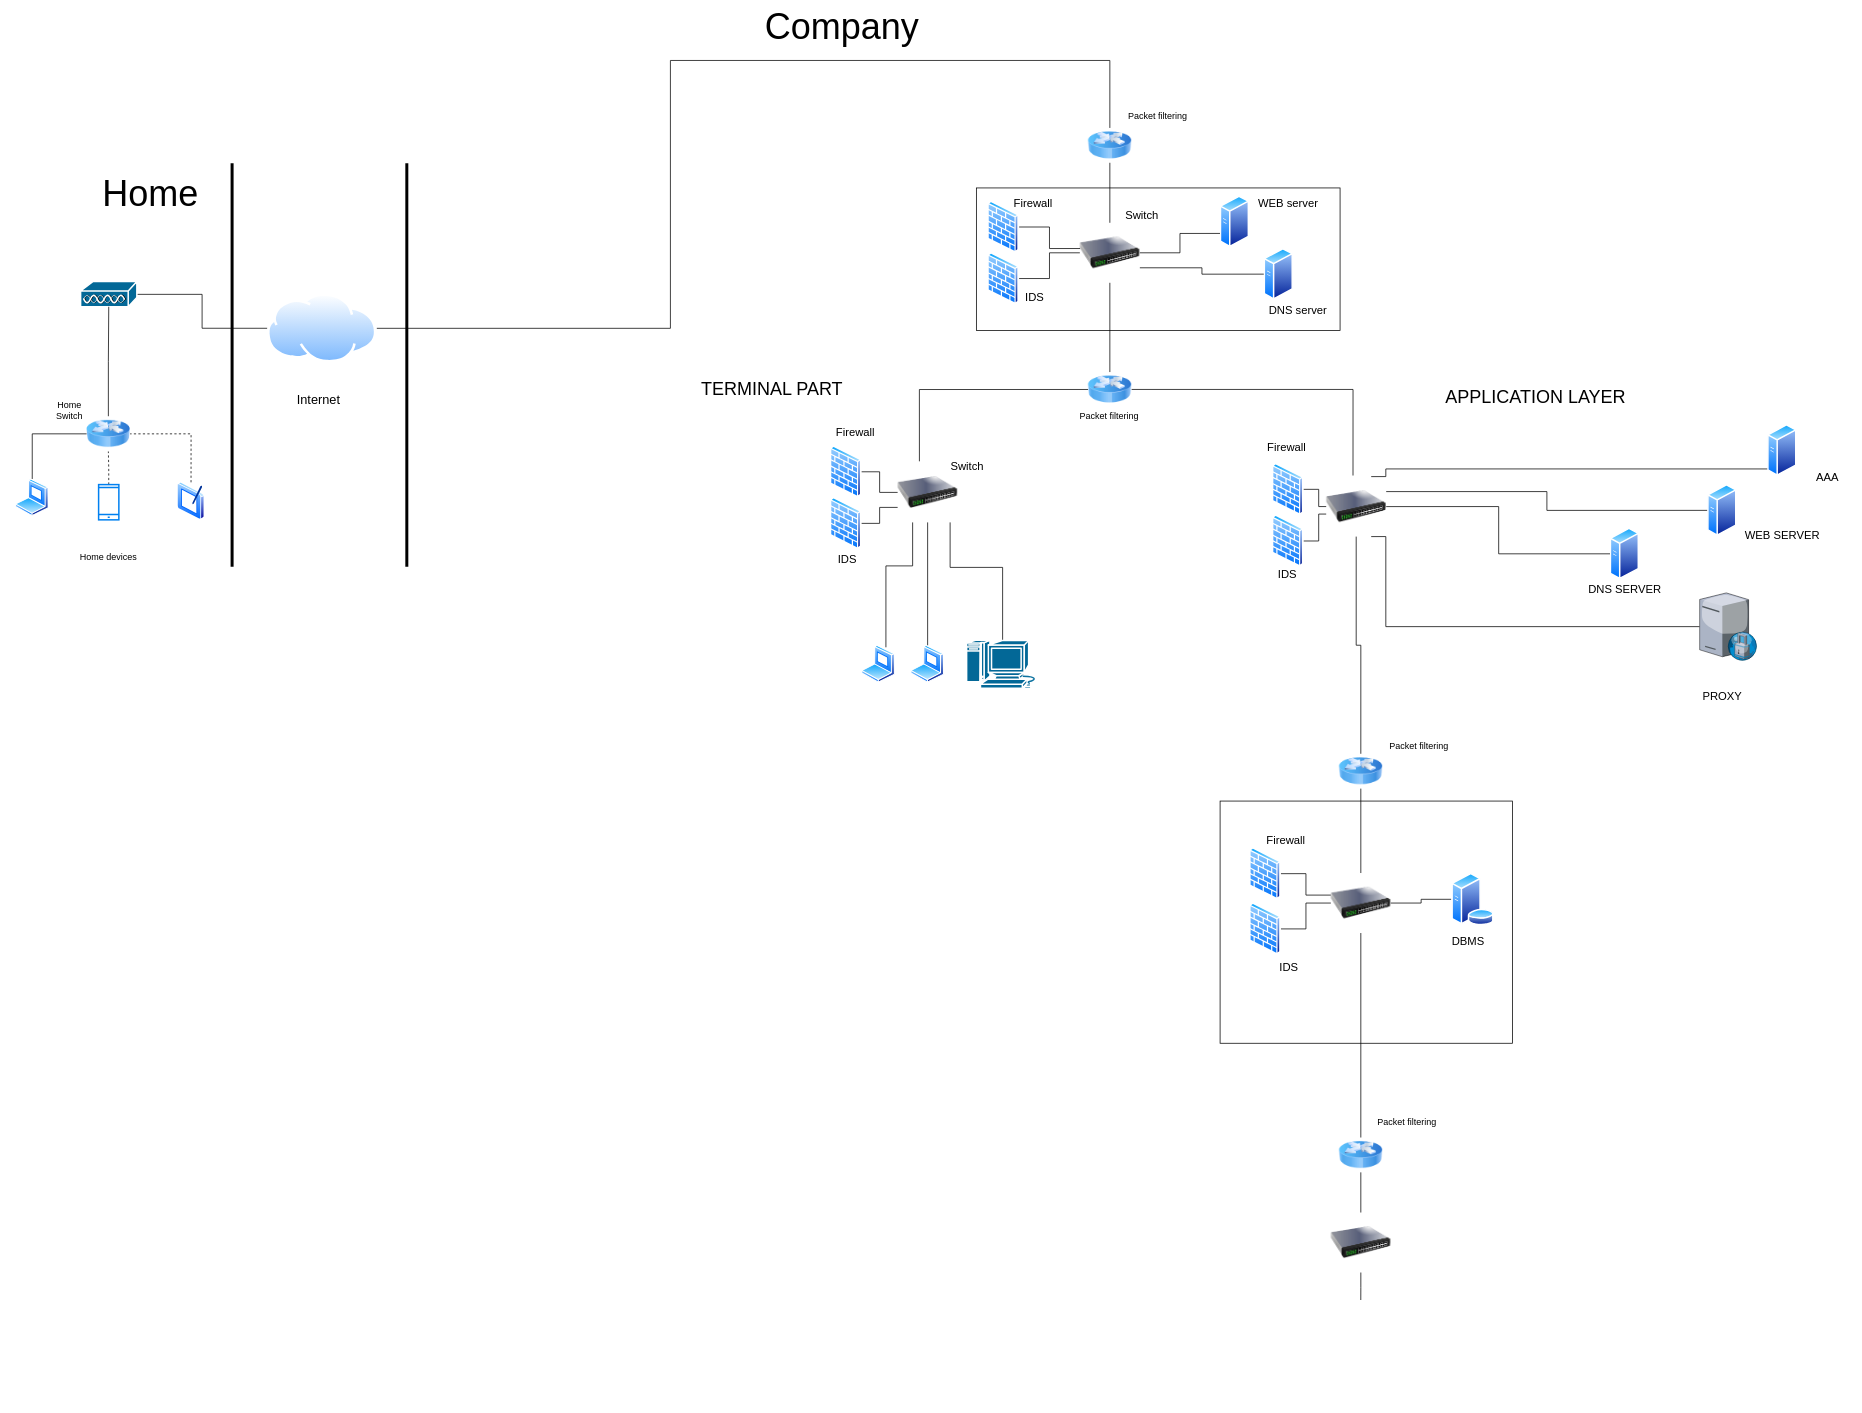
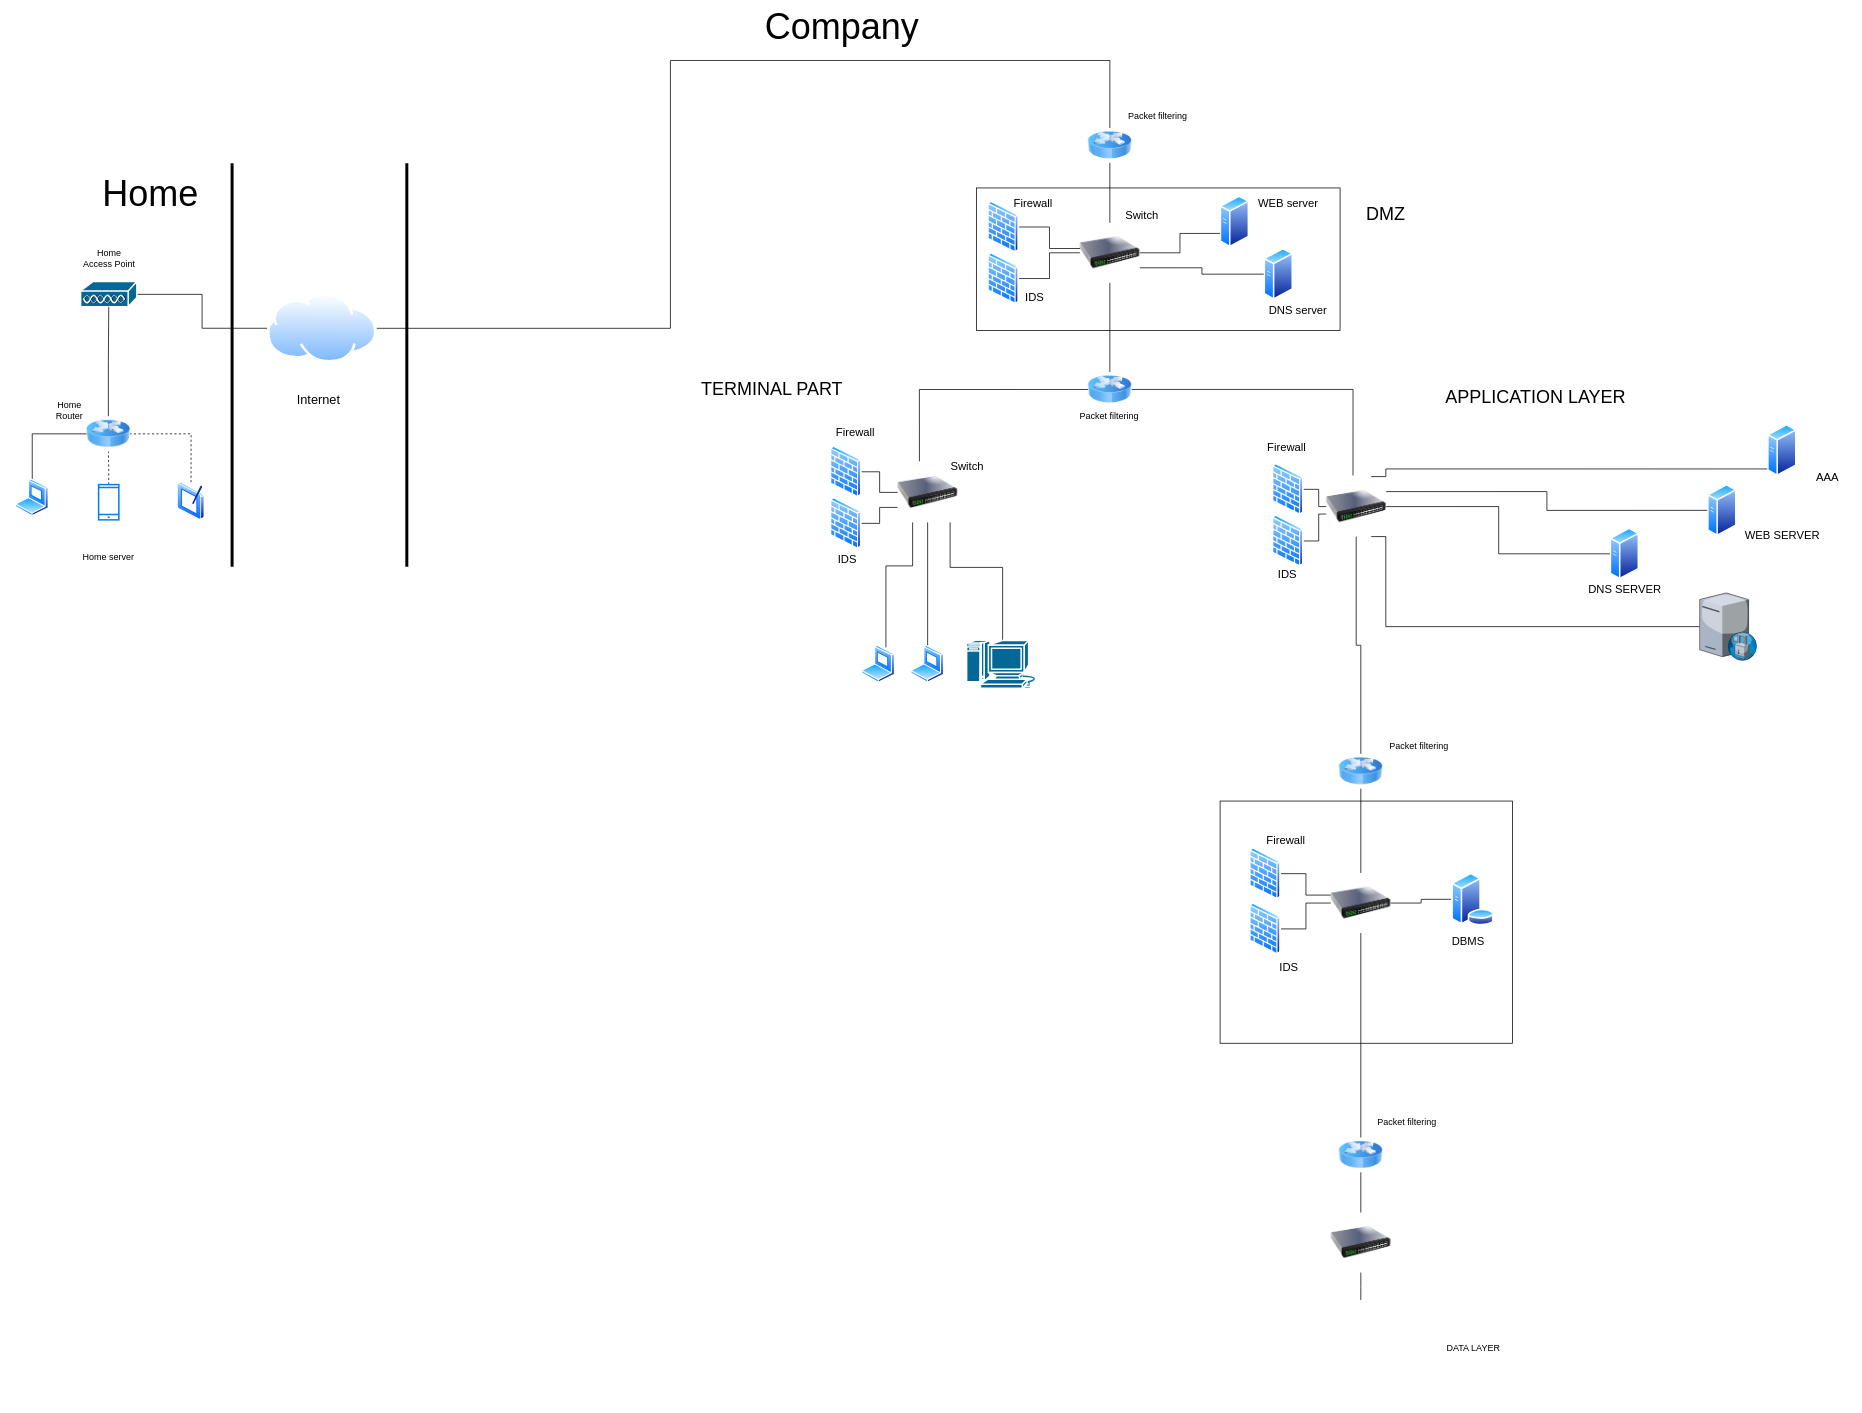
none -> (1386, 203)
none -> (109, 258)
(70, 411) -> (70, 411)
(109, 558) -> (109, 558)
(1722, 696) -> none
none -> (1473, 1349)
